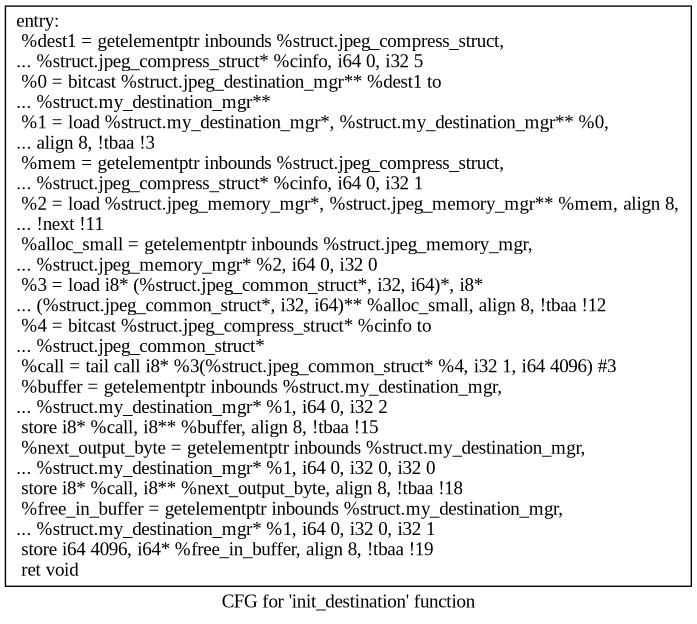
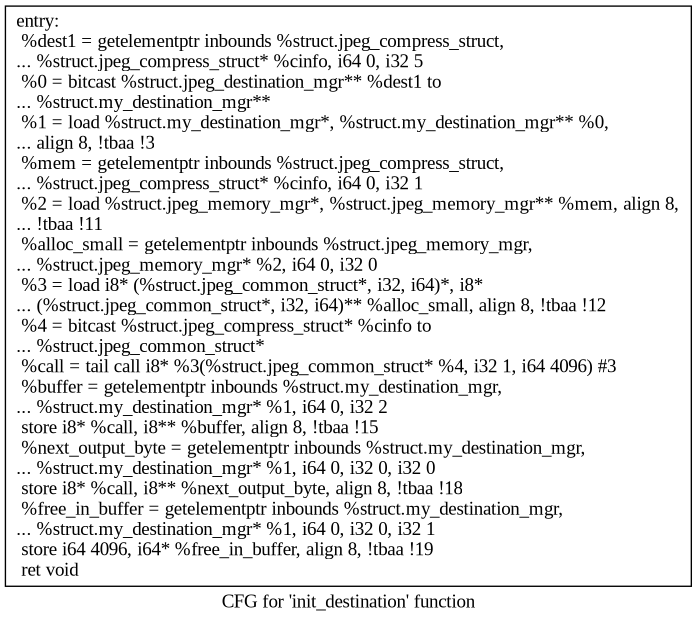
(60, 224) -> (60, 224)
